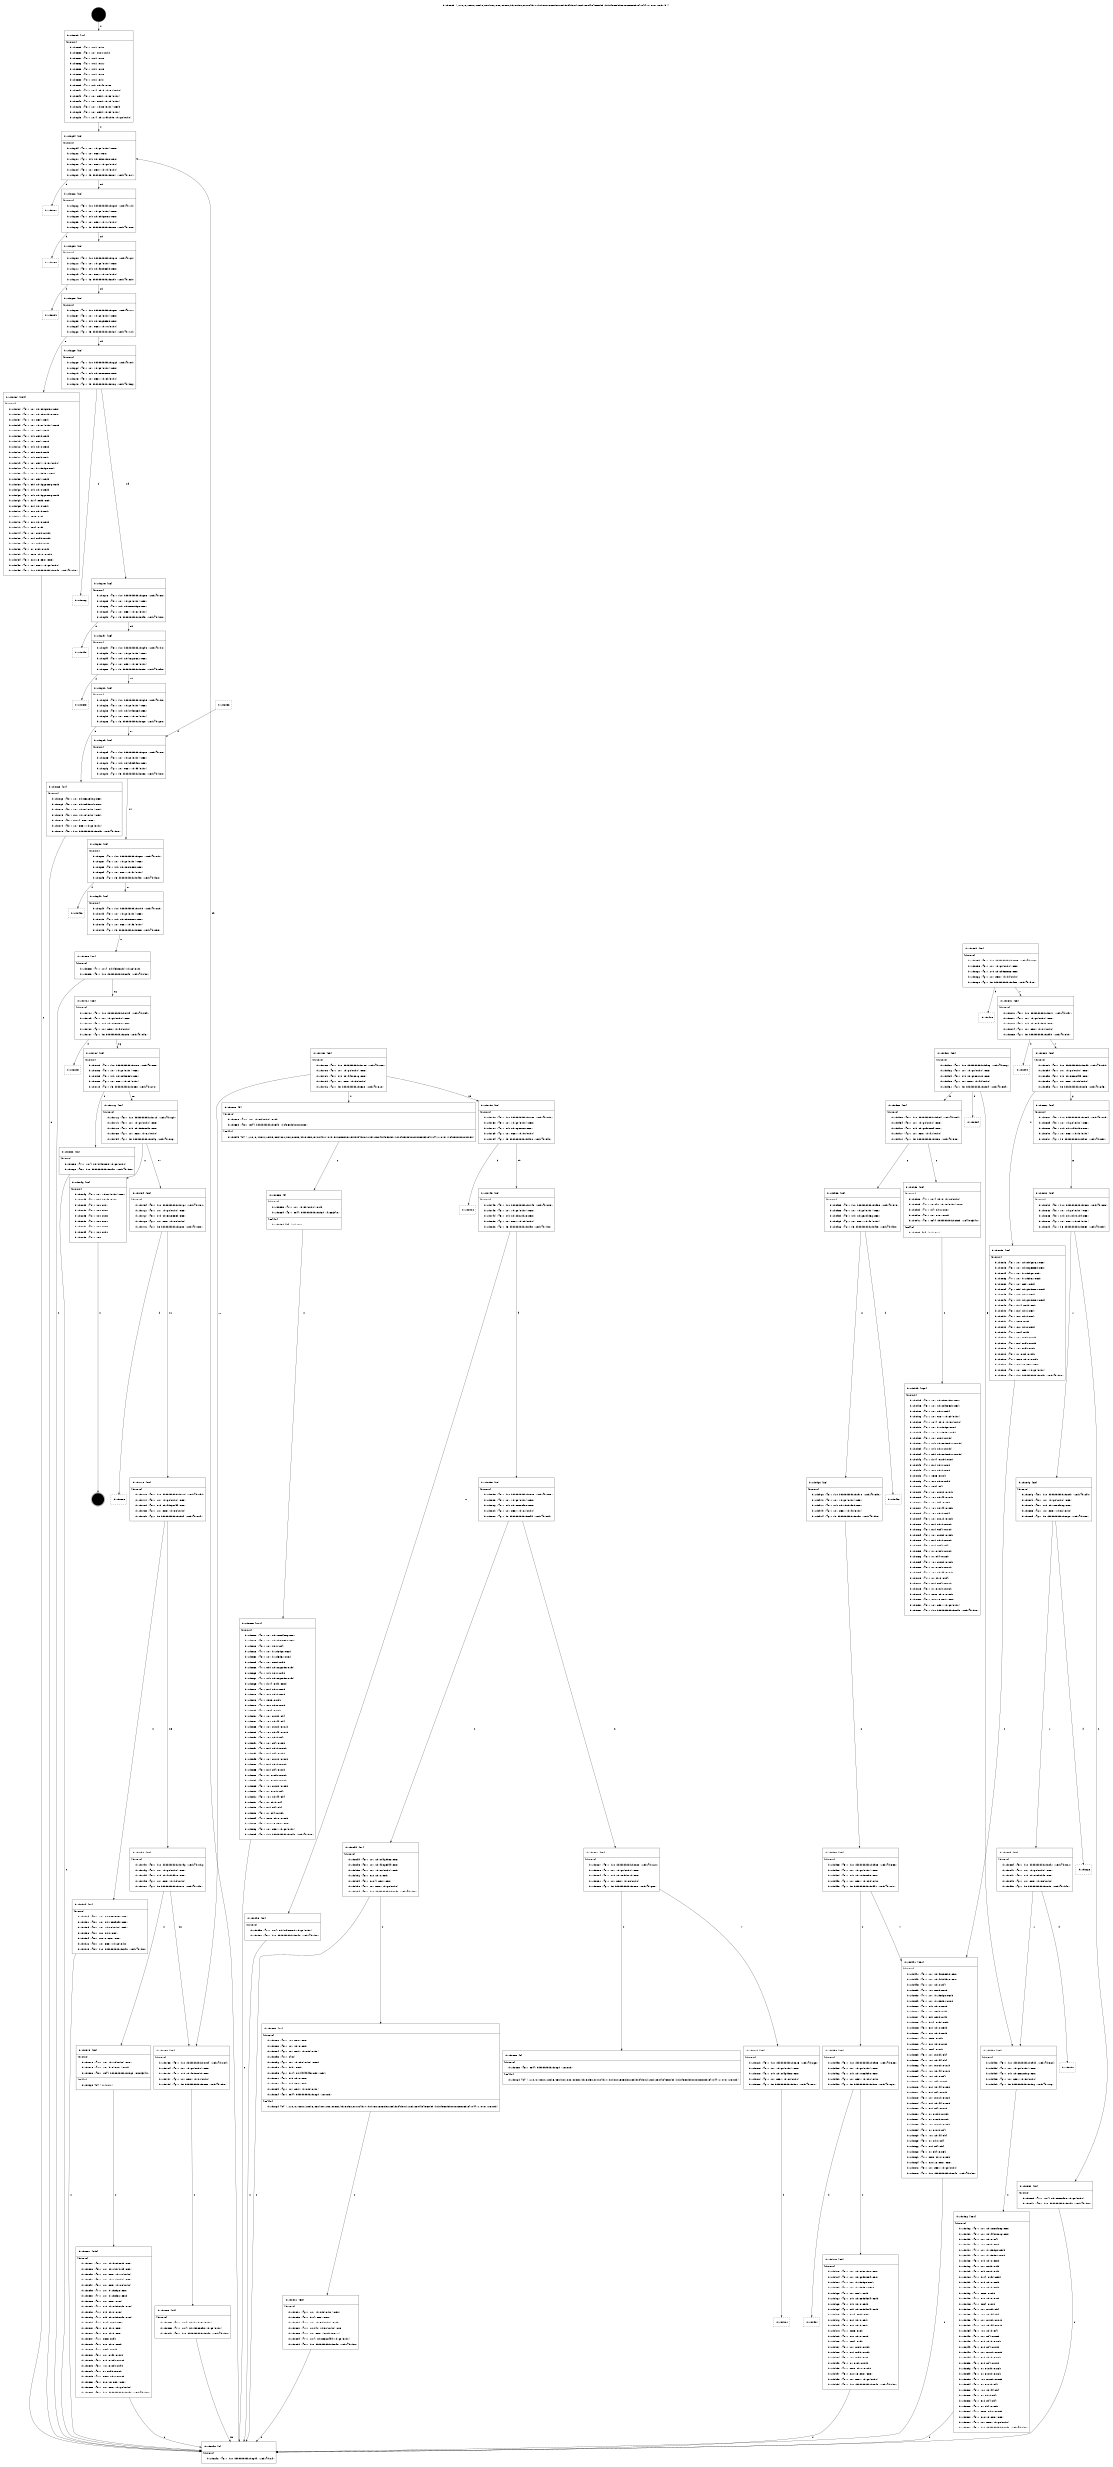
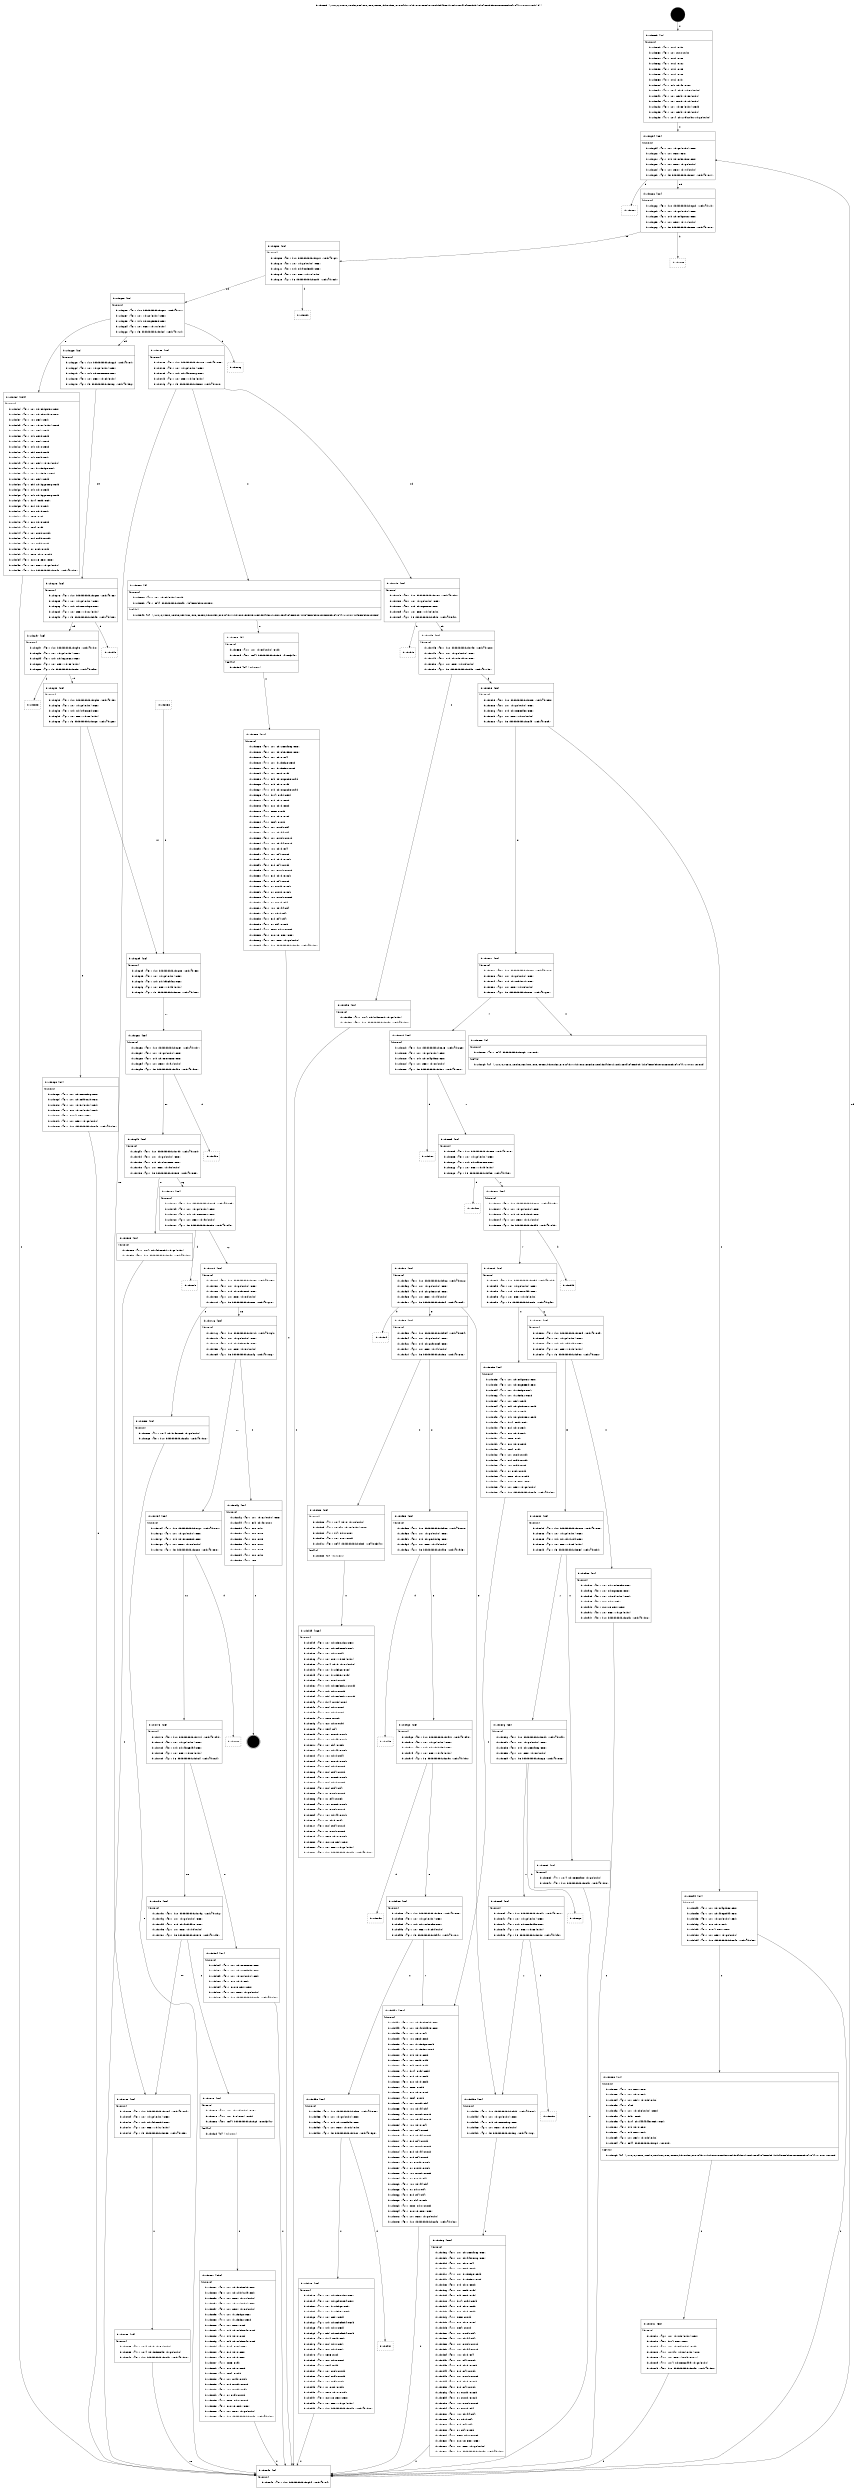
(89, 491) -> (214, 337)
(113, 987) -> (180, 1182)
none -> (451, 1104)
none -> (613, 1596)
none -> (375, 1918)
